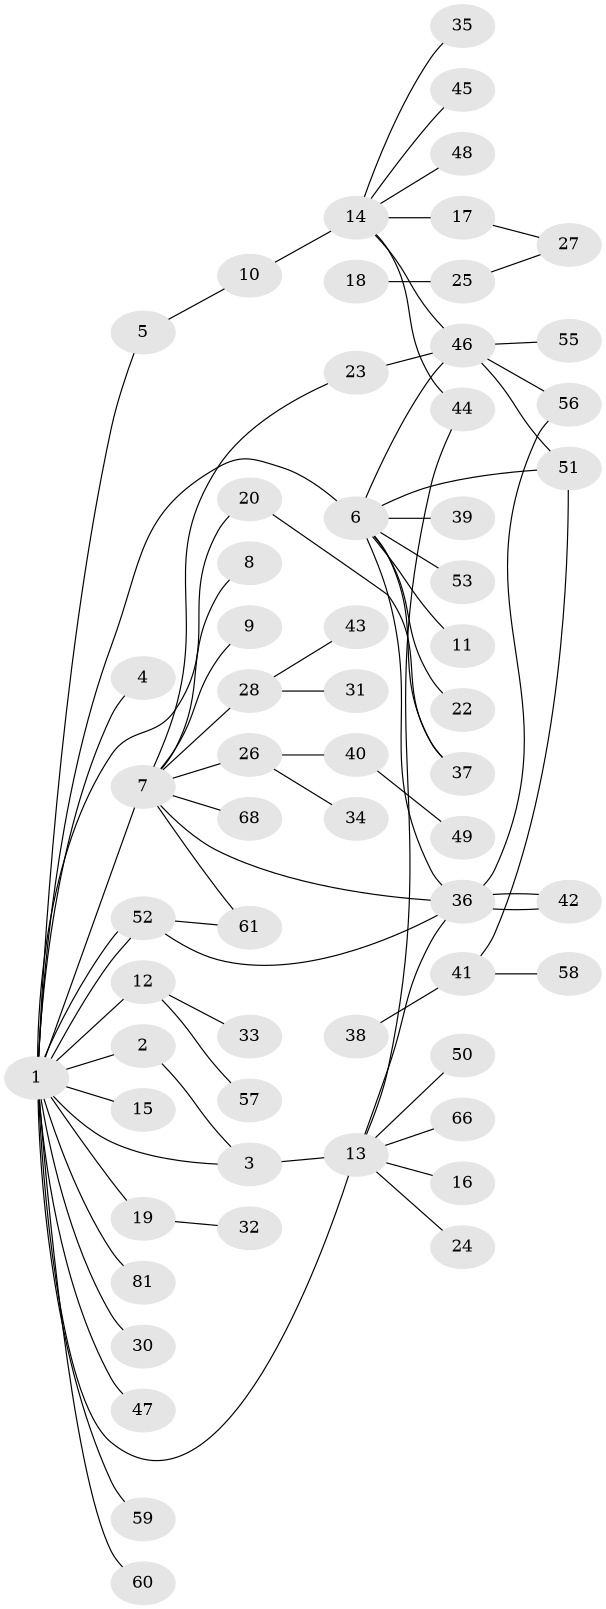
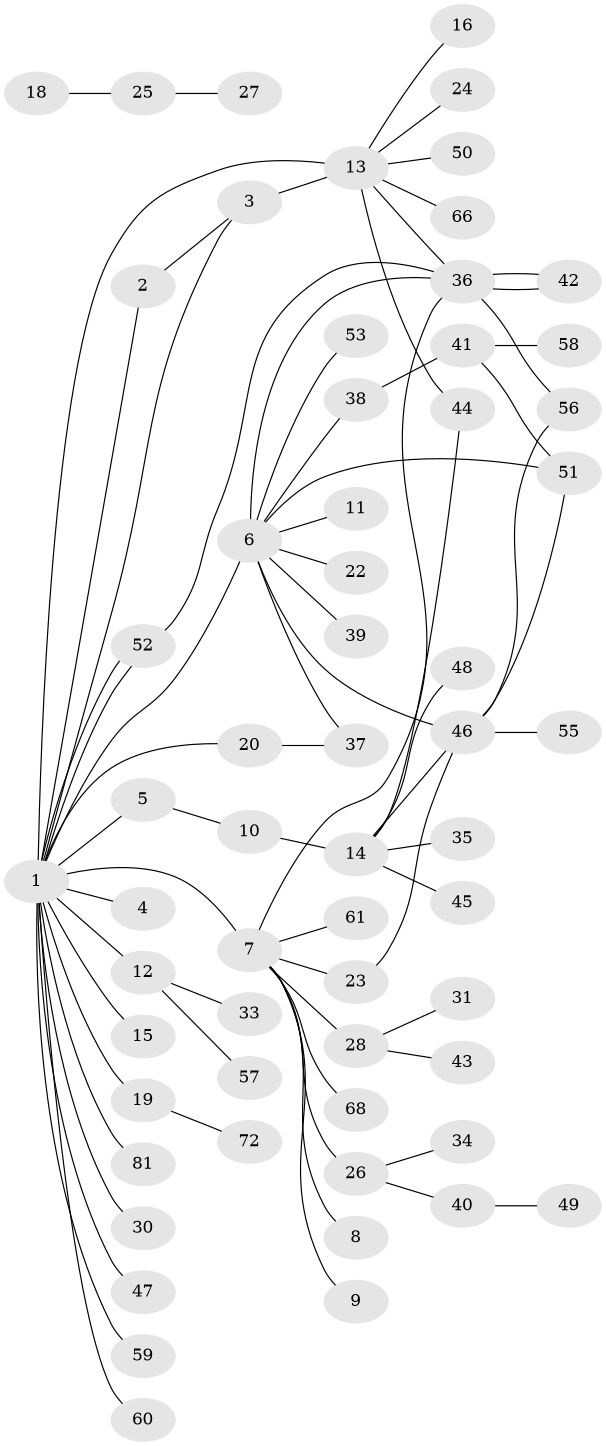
(463, 218) -> none
none -> (301, 469)
(196, 923) -> none
(250, 1228) -> (250, 1142)
